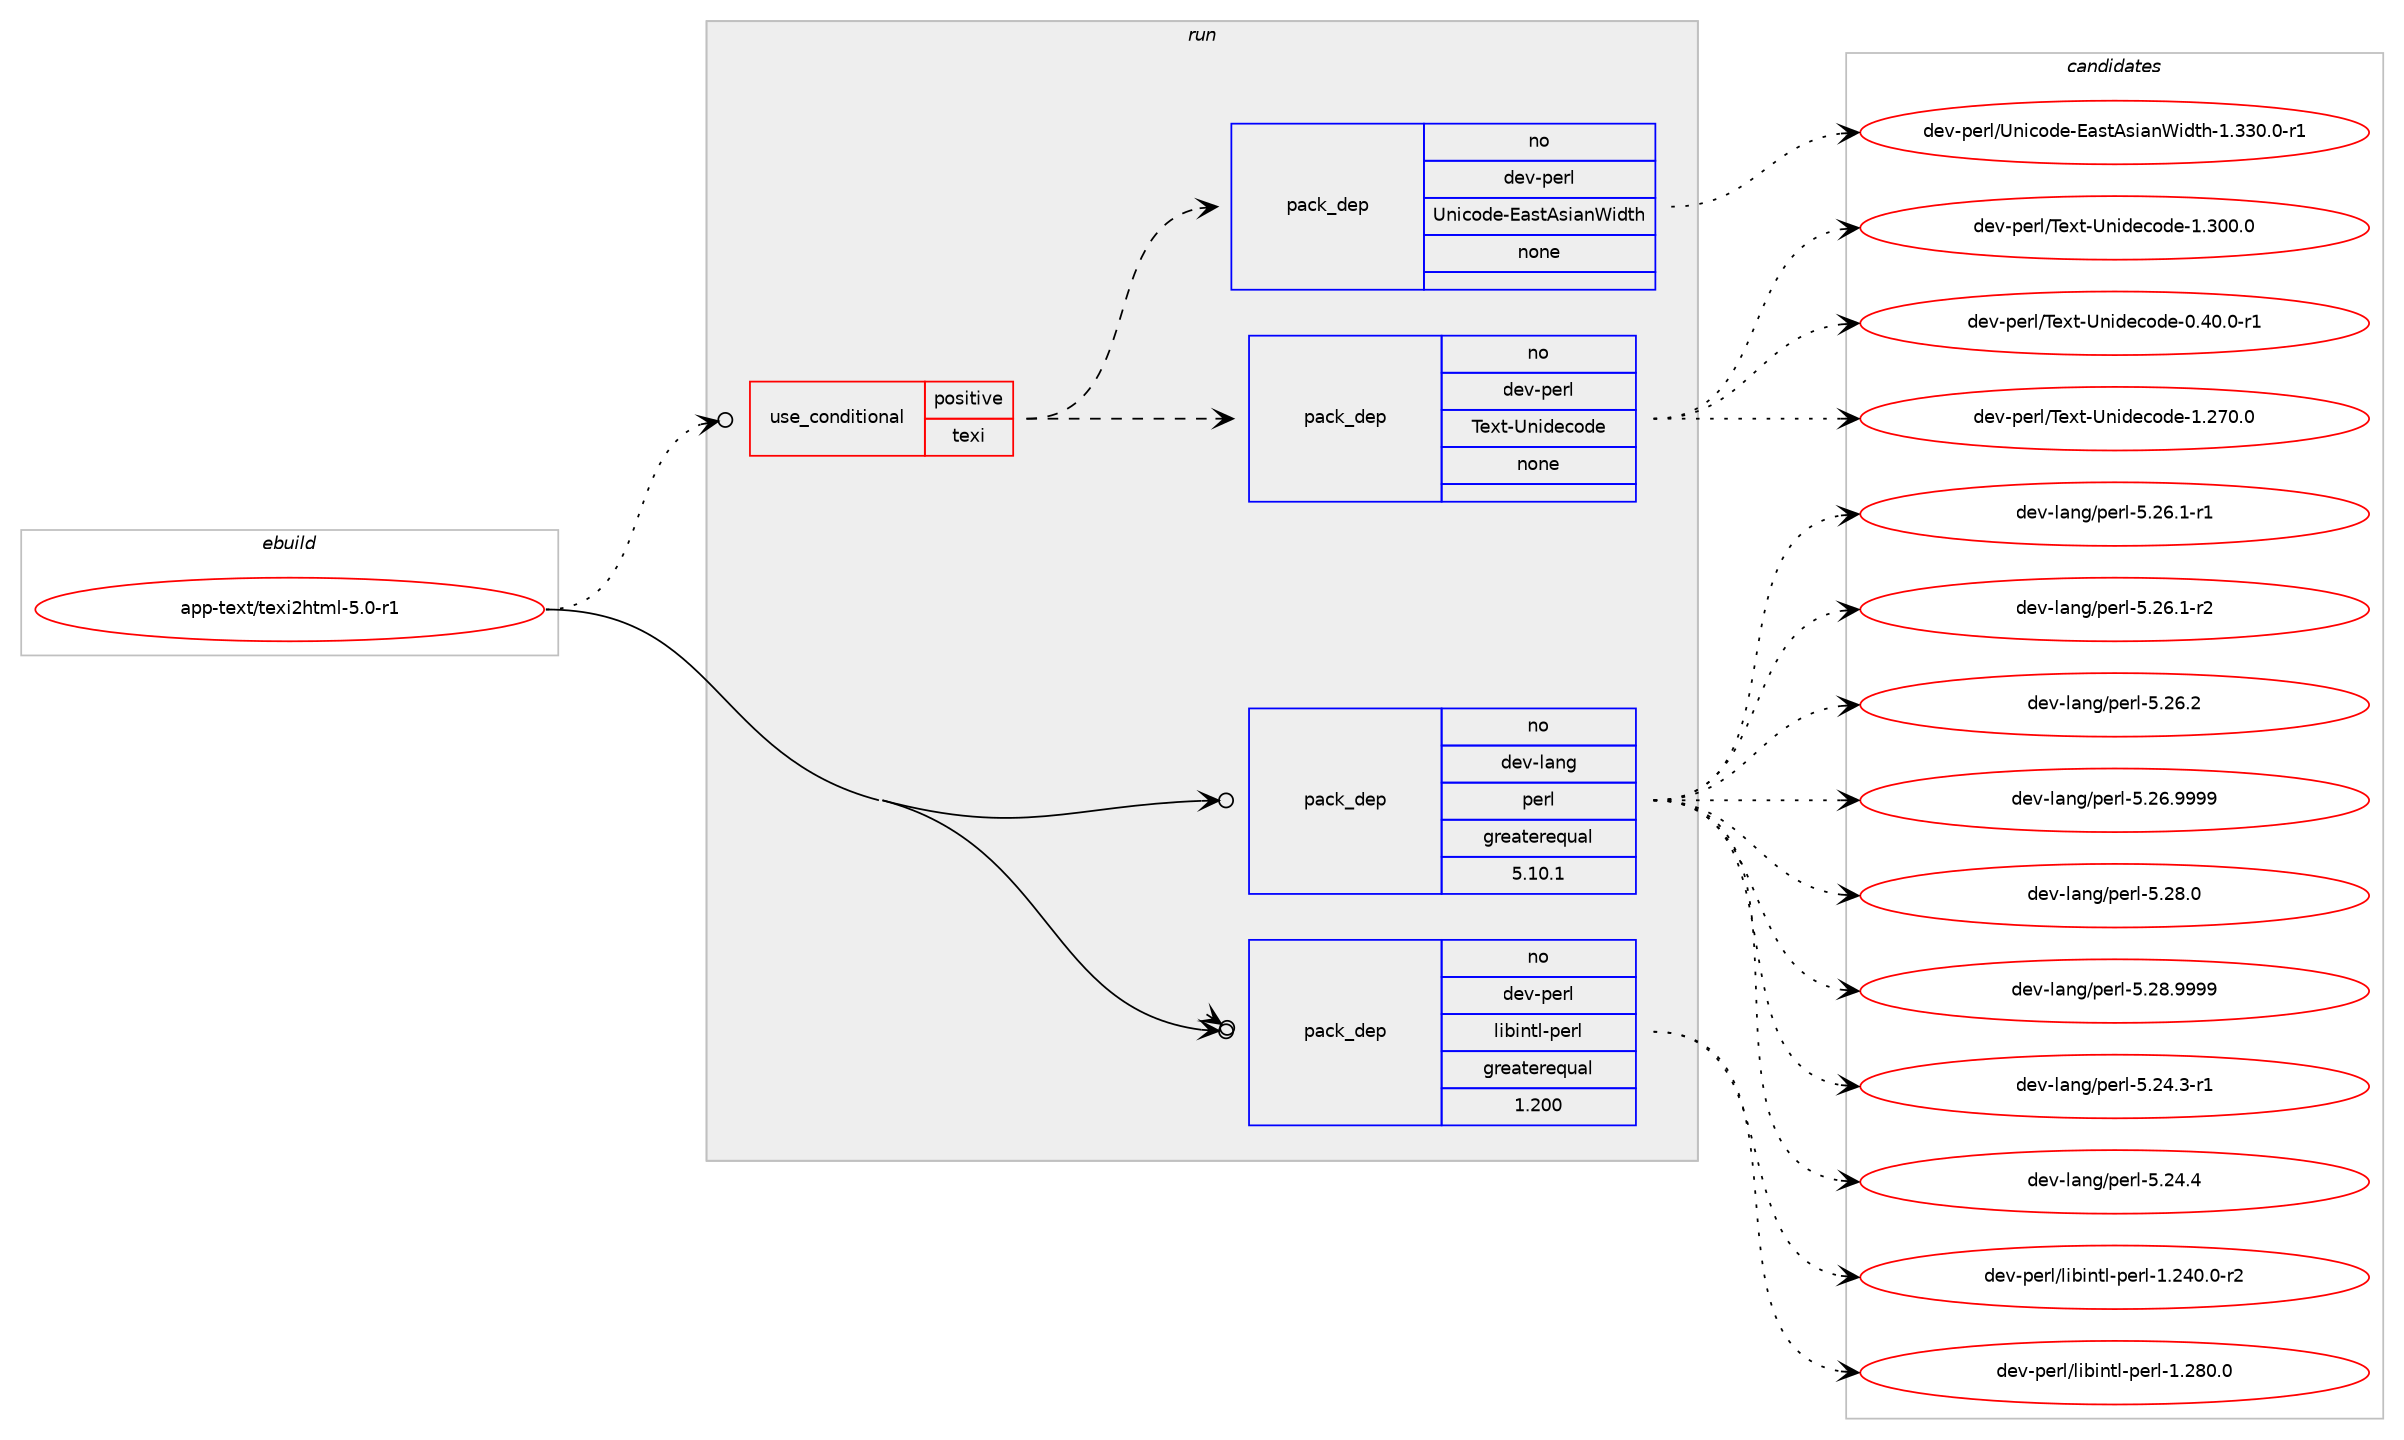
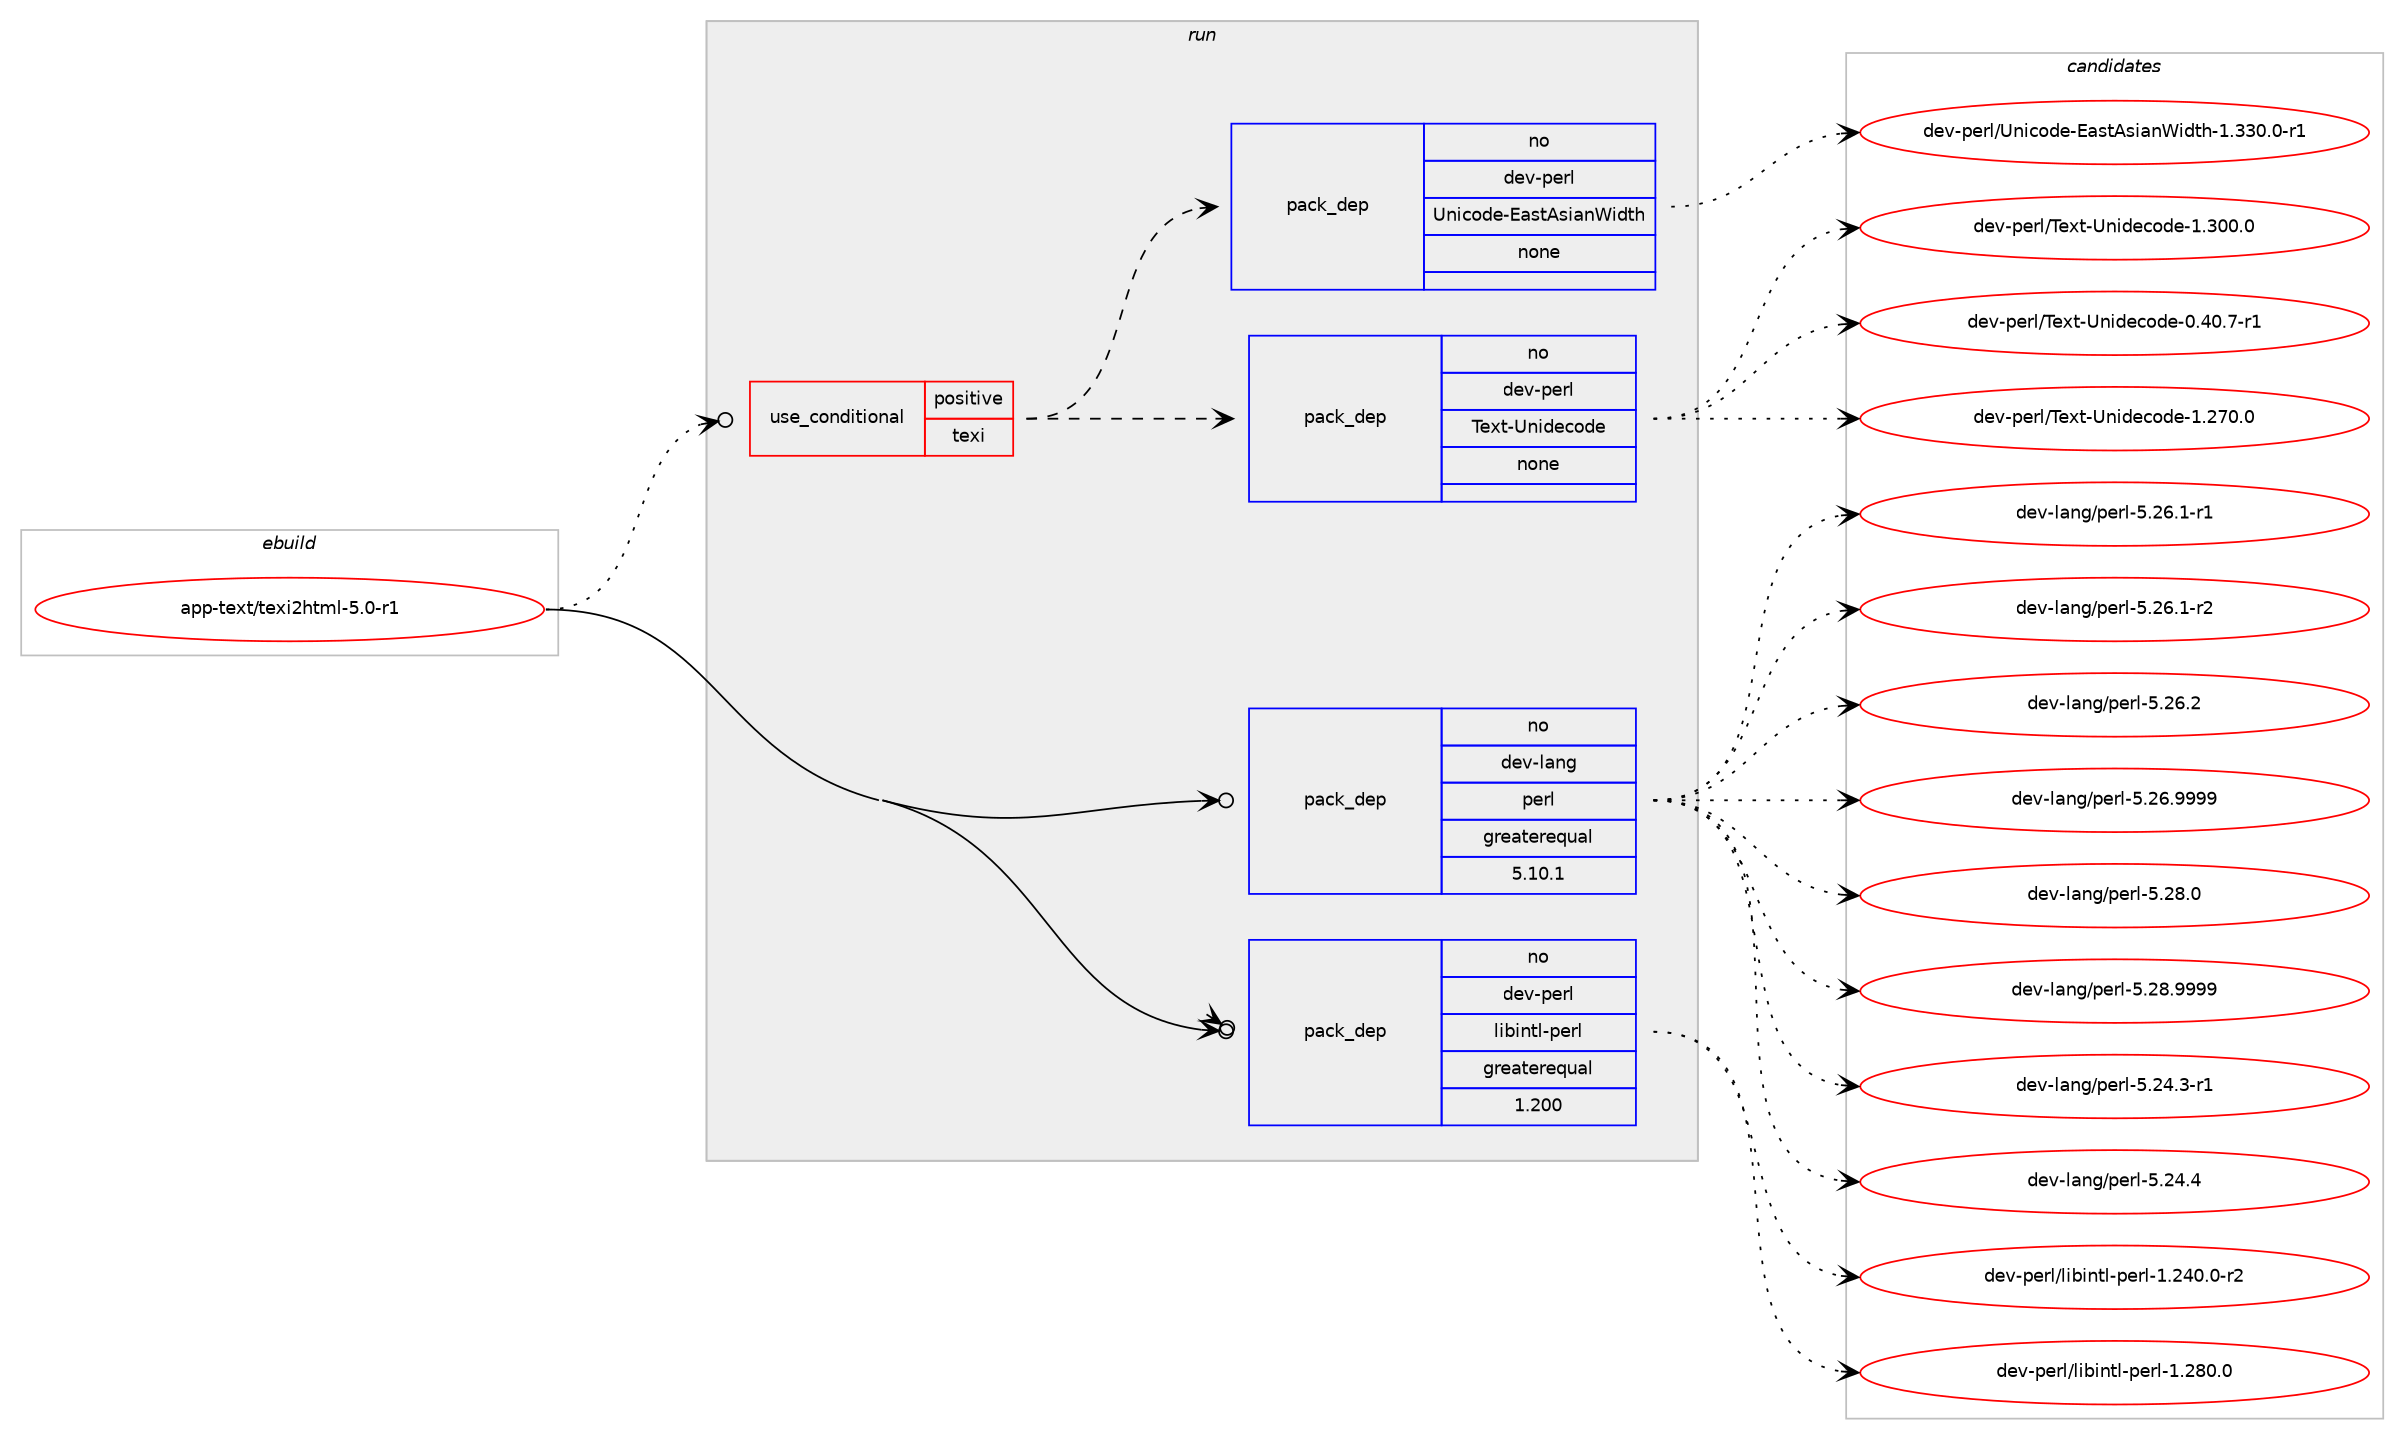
(2115, 323) -> (2115, 323)
